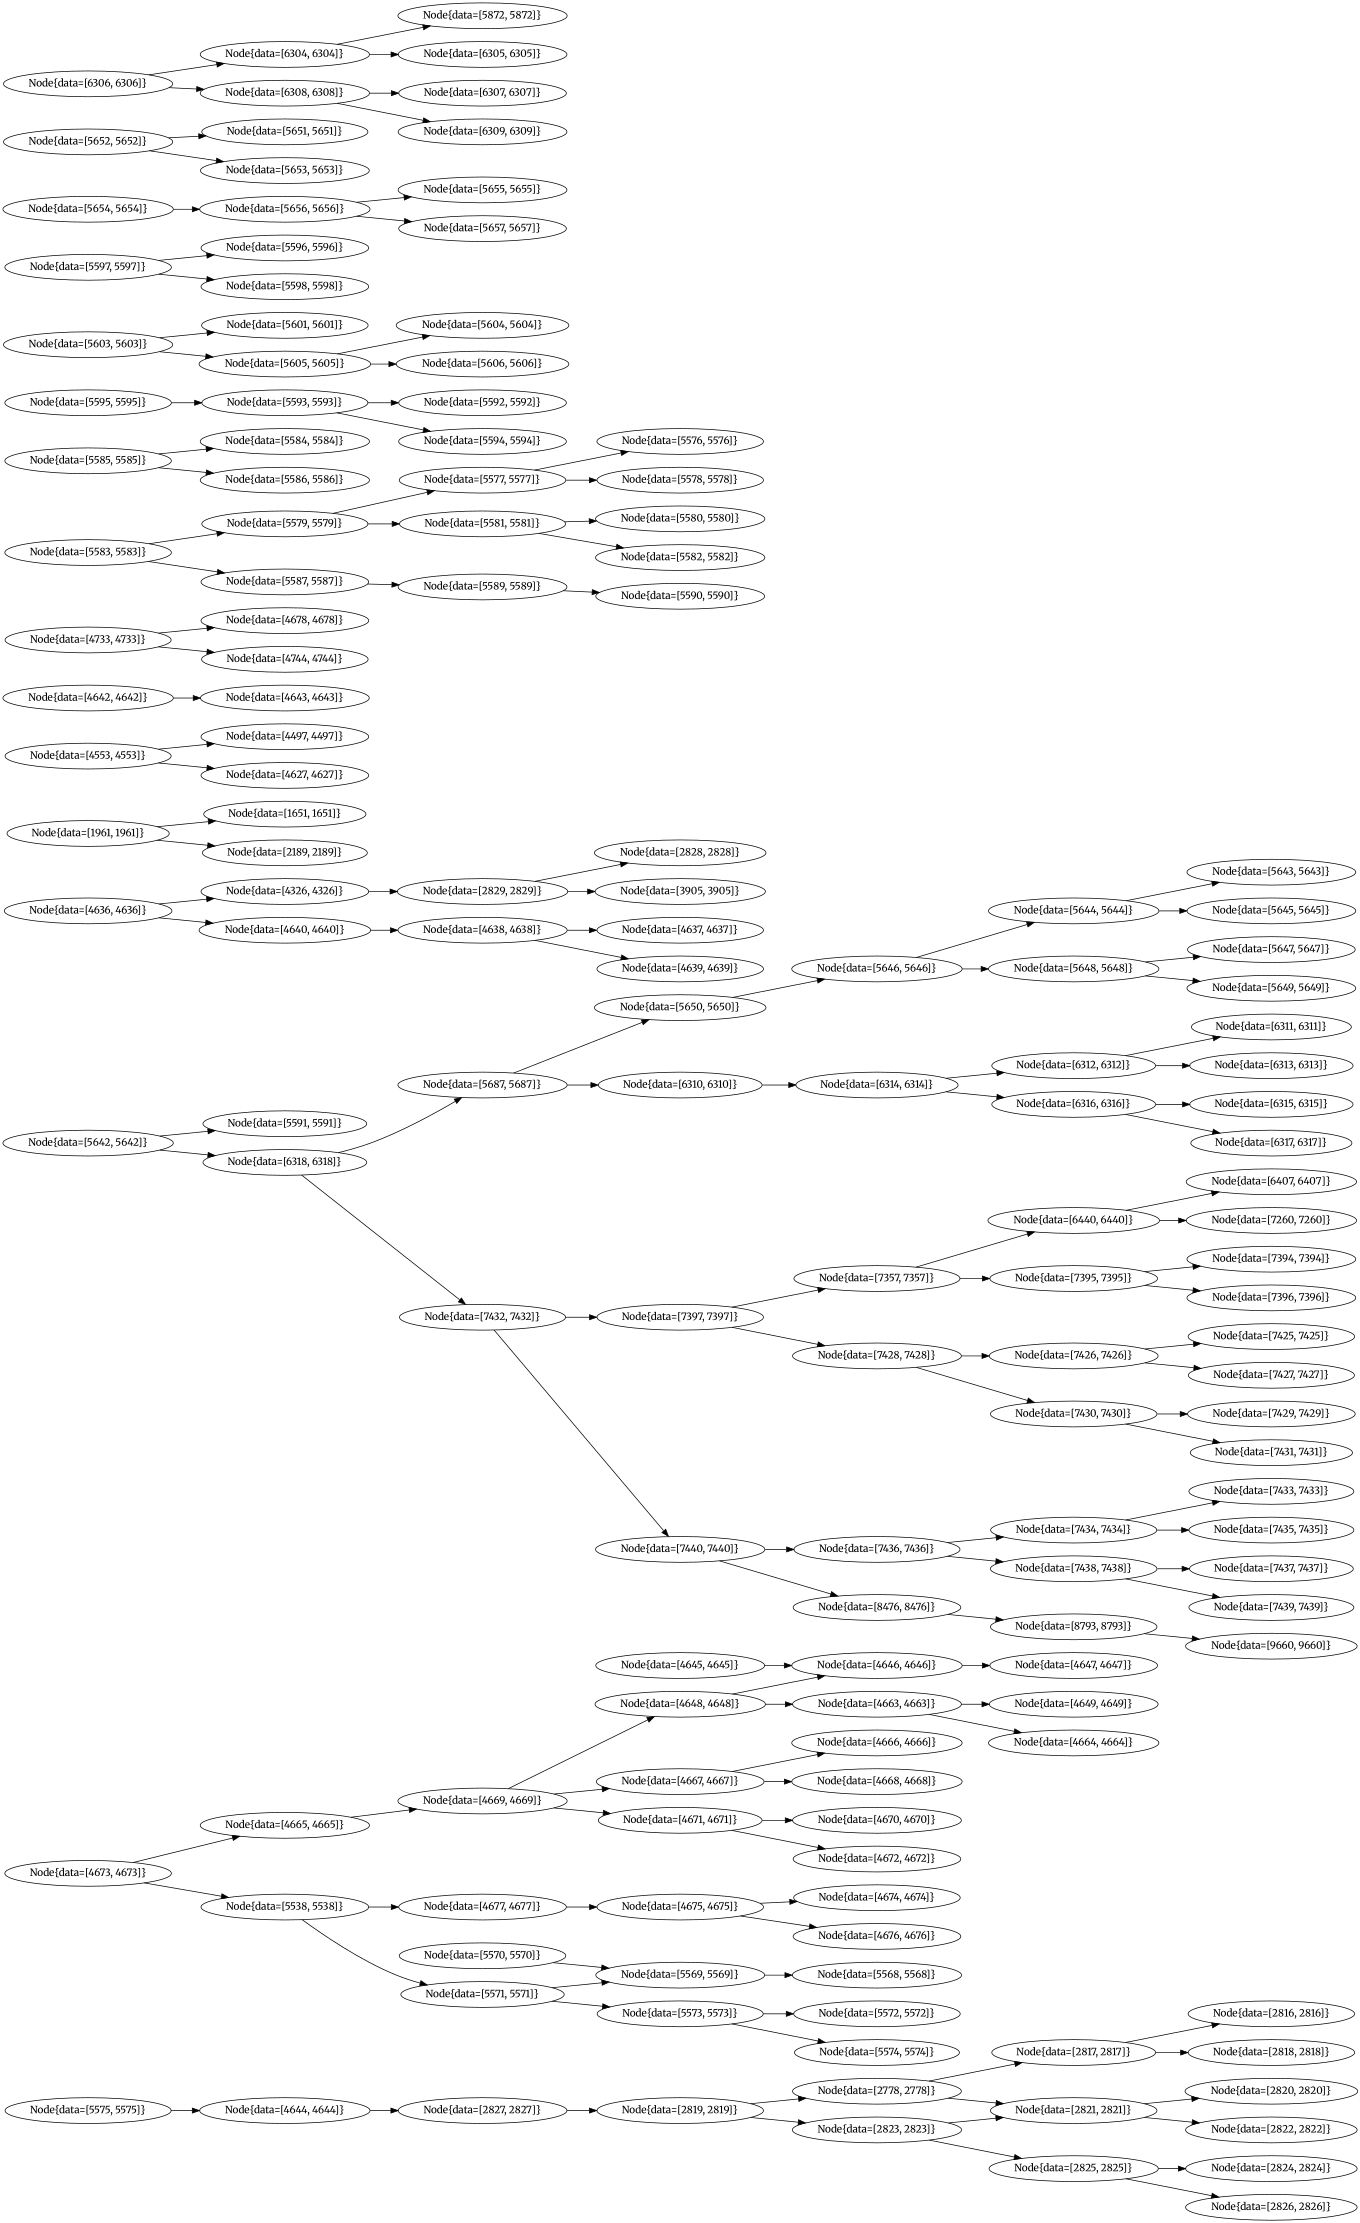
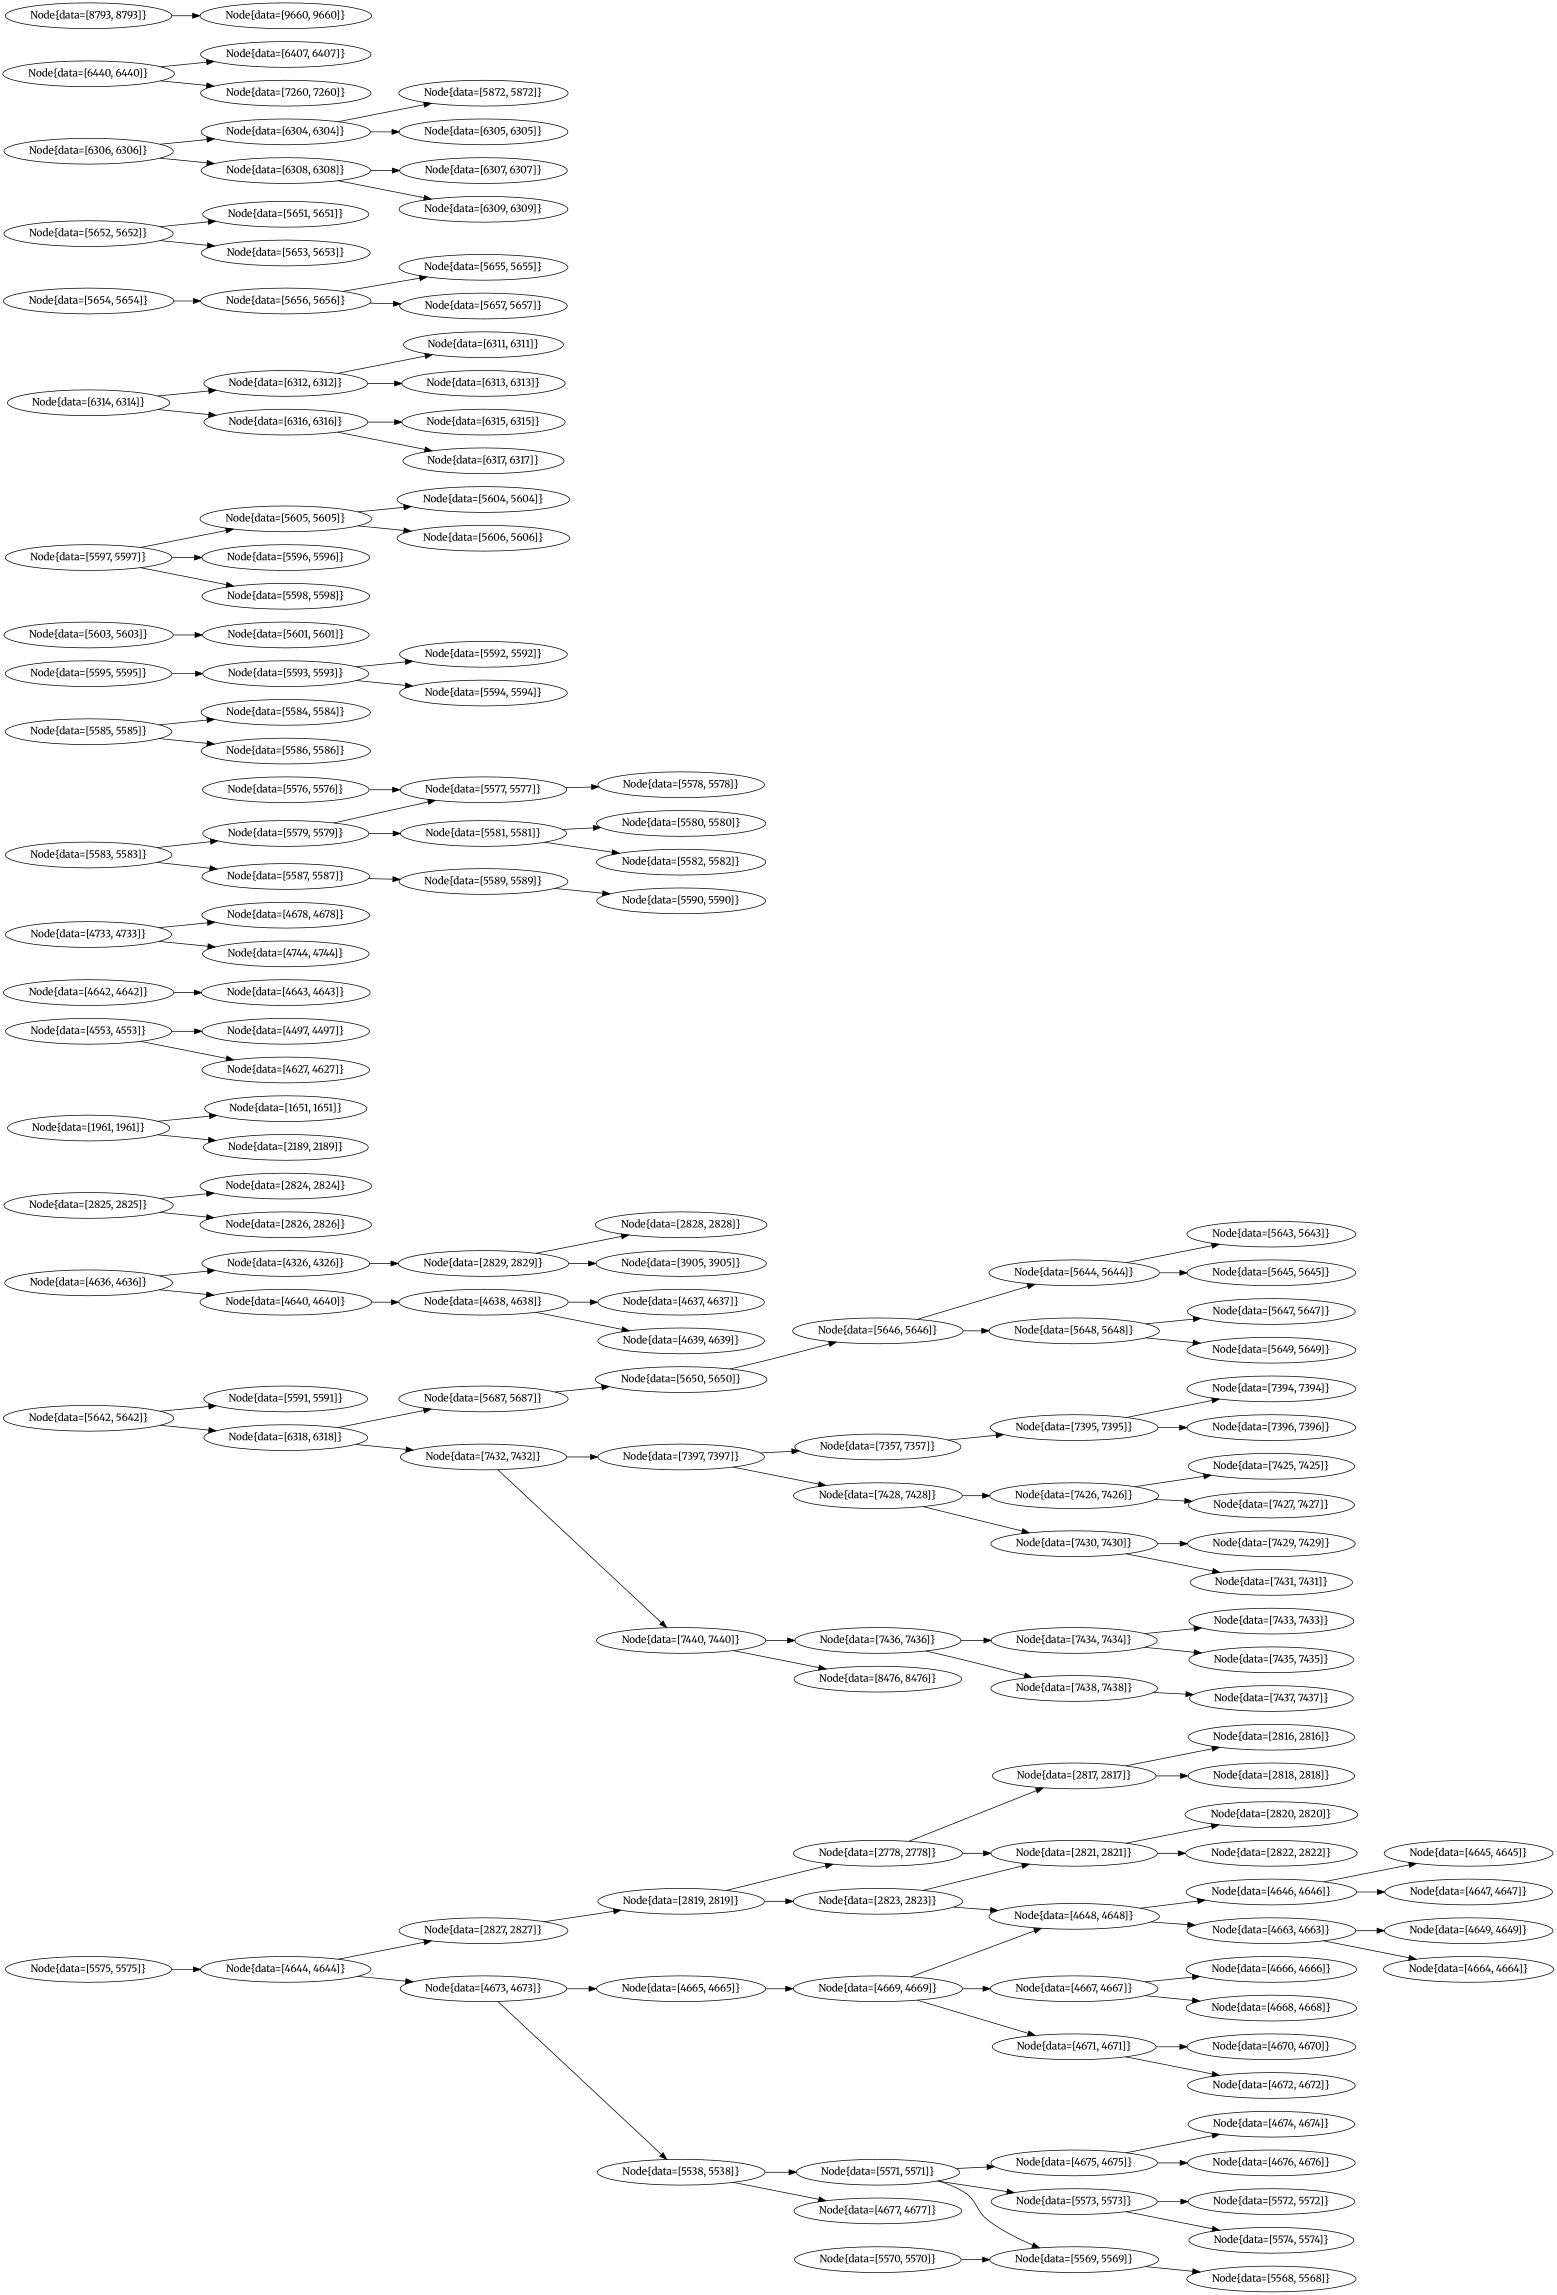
(183, 354) -> (183, 539)
(578, 462) -> (381, 790)
(680, 1085) -> none
(972, 1251) -> none
(1271, 1607) -> none
(972, 1617) -> none
(774, 1666) -> (1366, 1873)
(578, 1907) -> (972, 2168)
none -> (382, 1979)
(972, 2149) -> (972, 1909)
